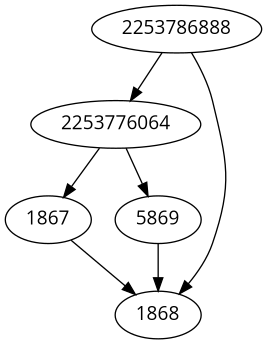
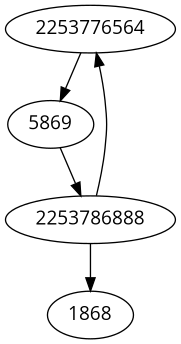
(116, 124) -> (90, 29)
(48, 220) -> none
(158, 261) -> (68, 166)
